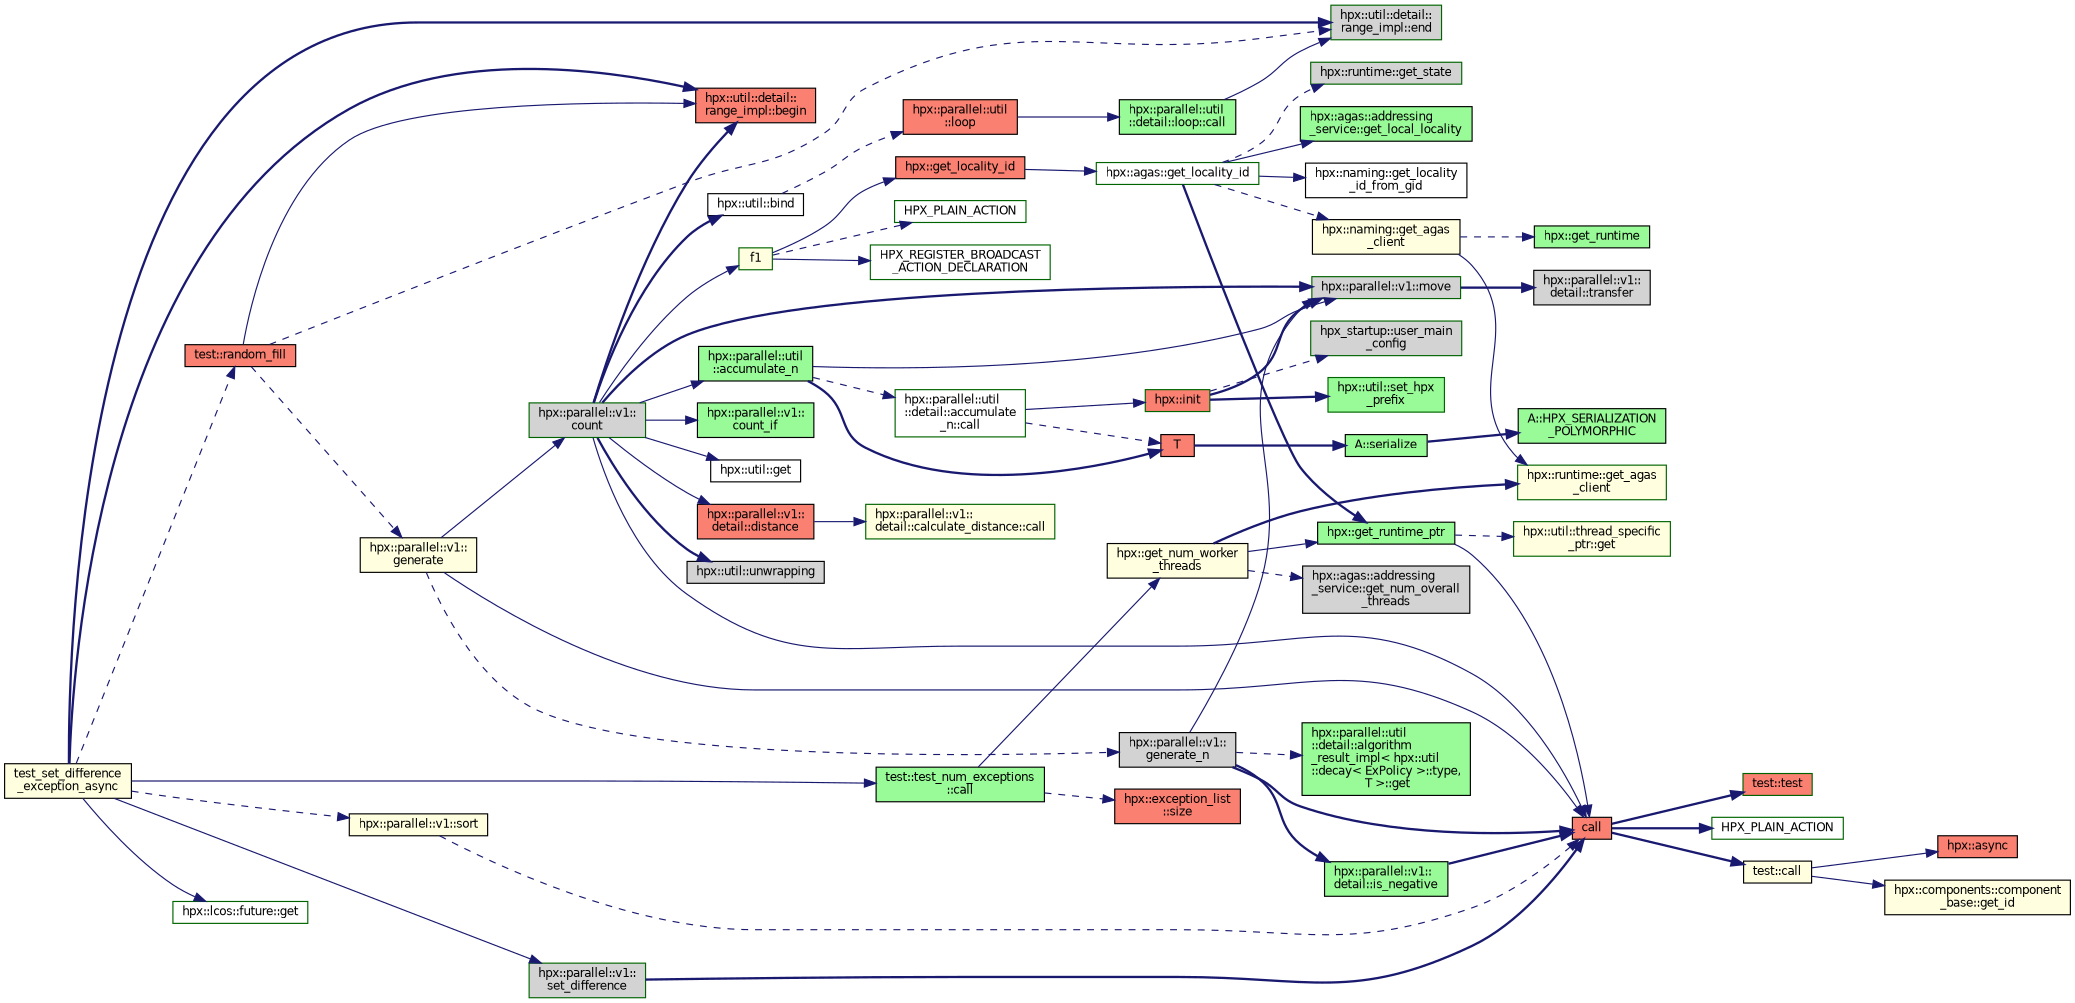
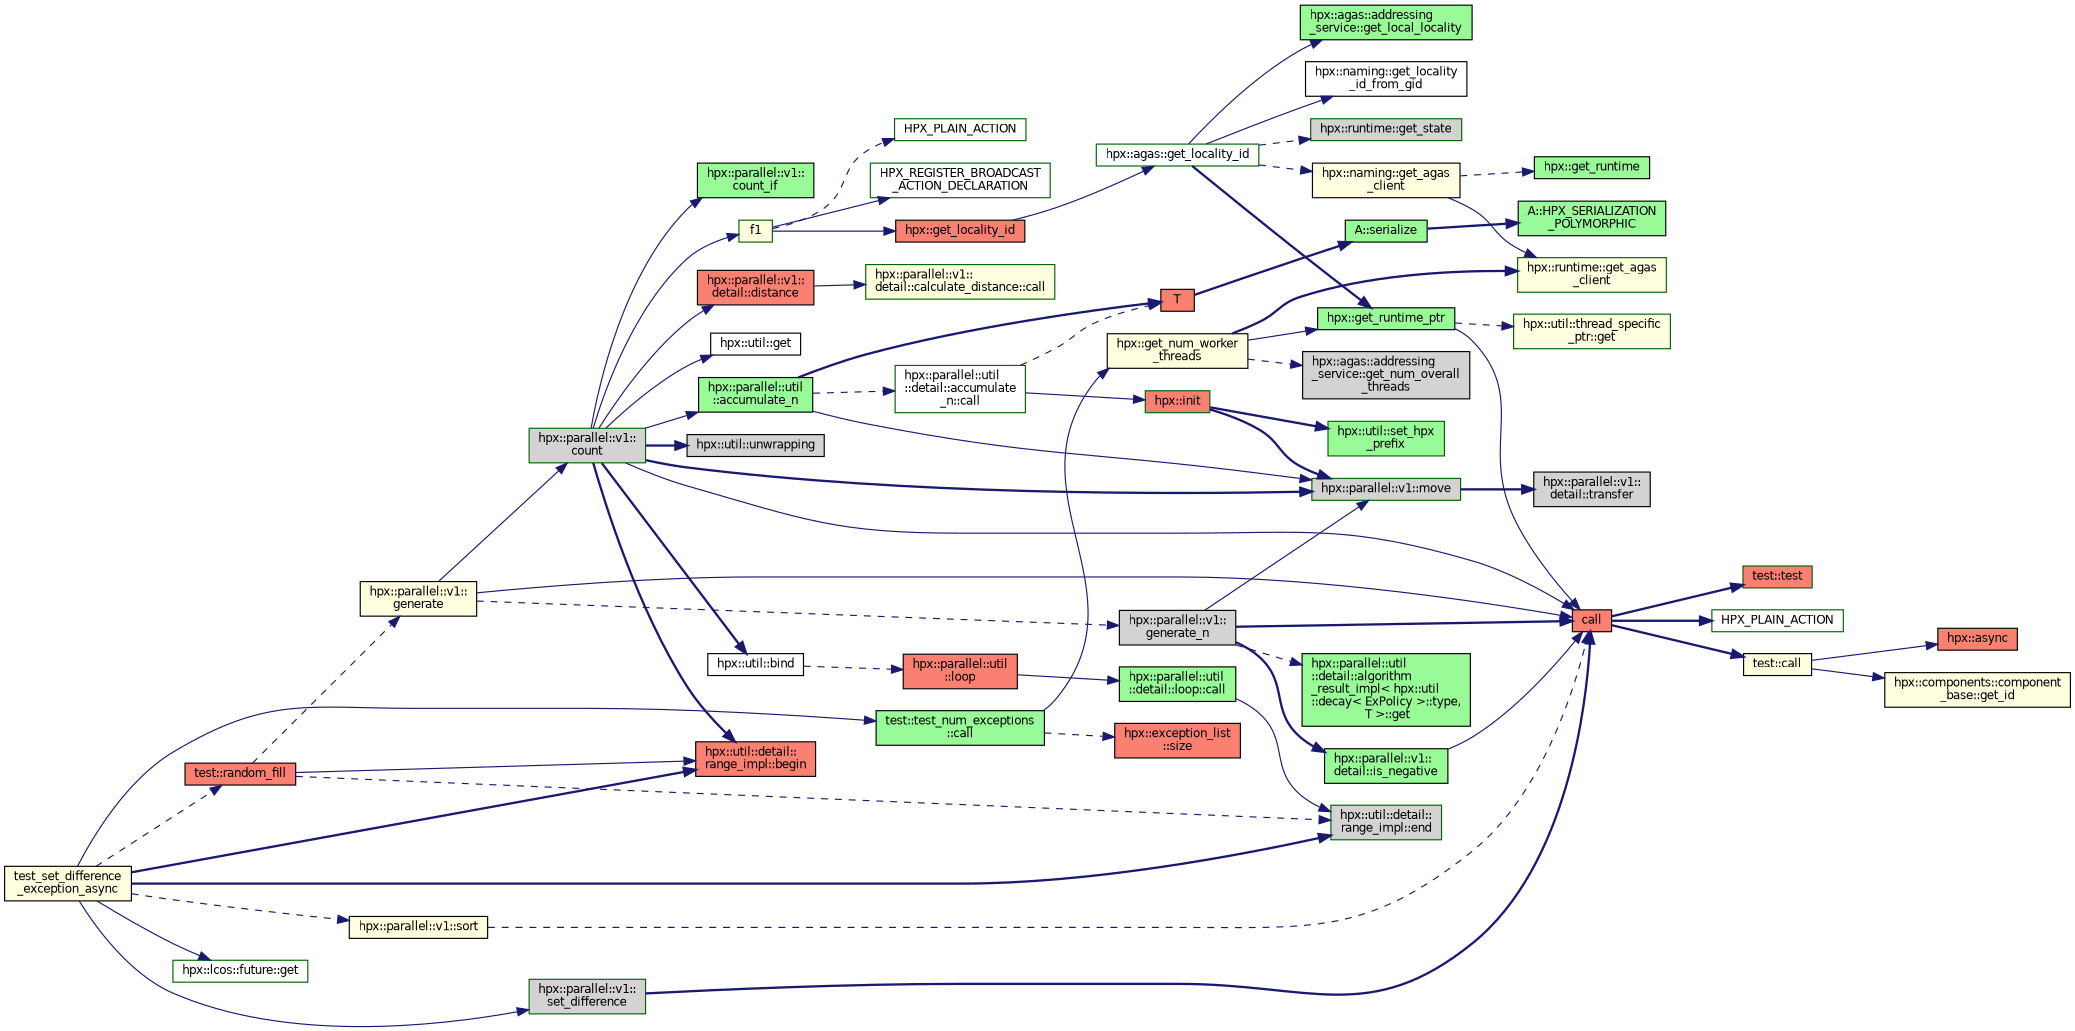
(1386, 338) -> none
(1505, 850) -> (1518, 702)
